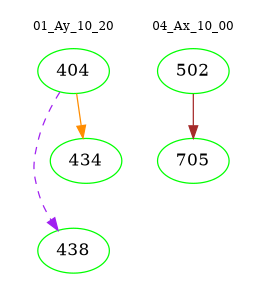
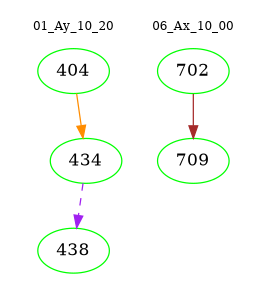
(193, 27) -> (193, 27)
(193, 71) -> (193, 71)
(35, 155) -> (81, 199)
(193, 161) -> (193, 161)
